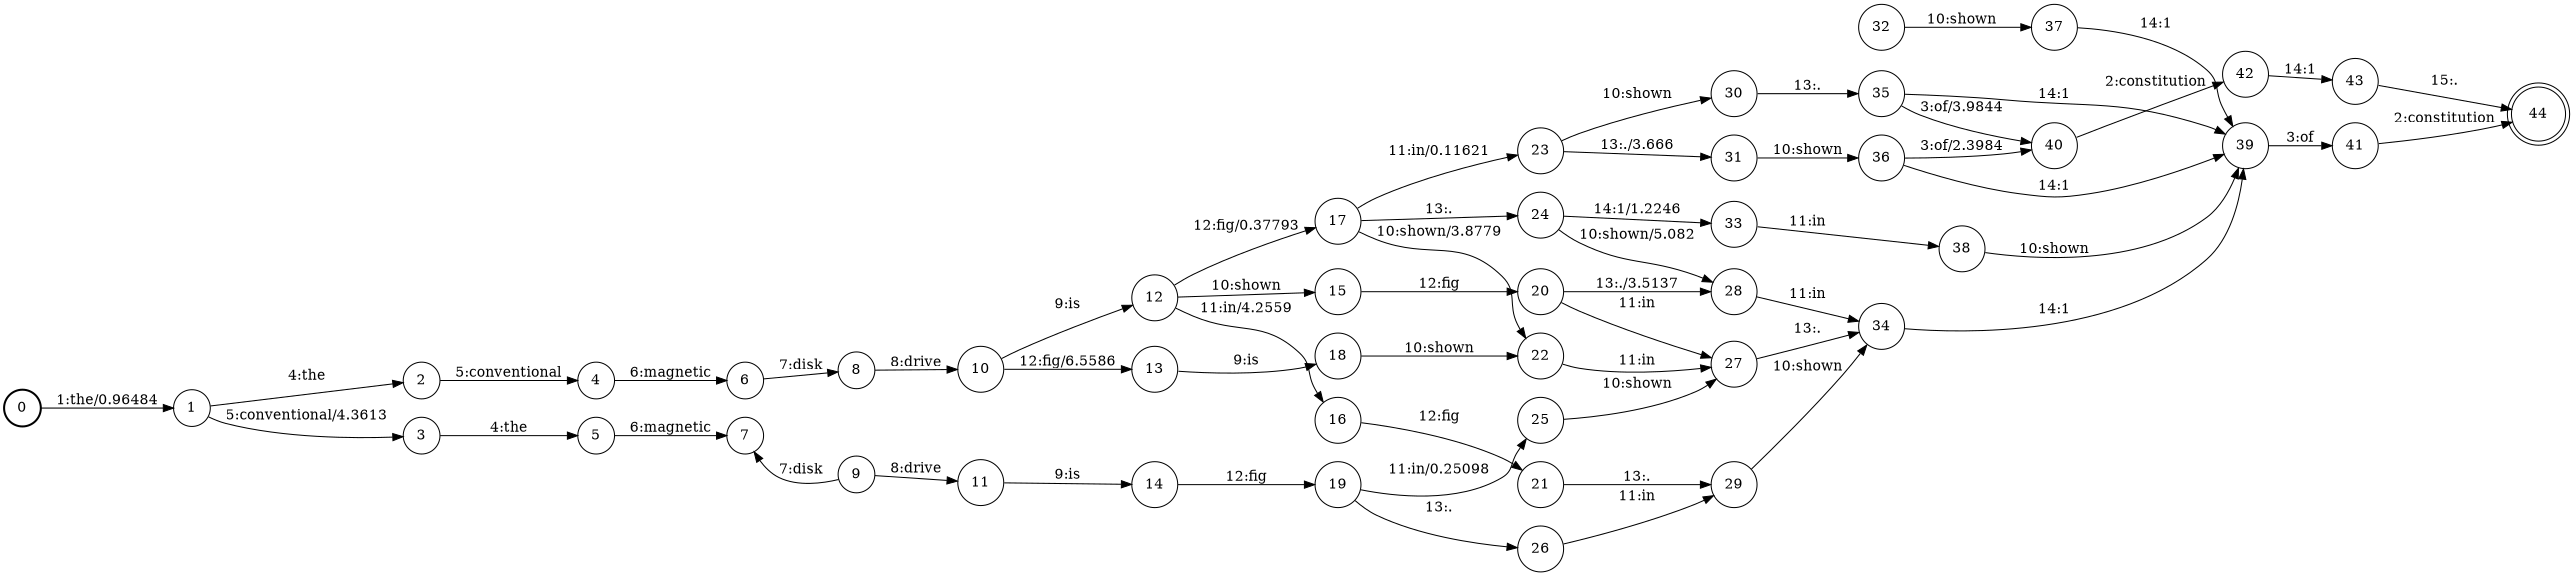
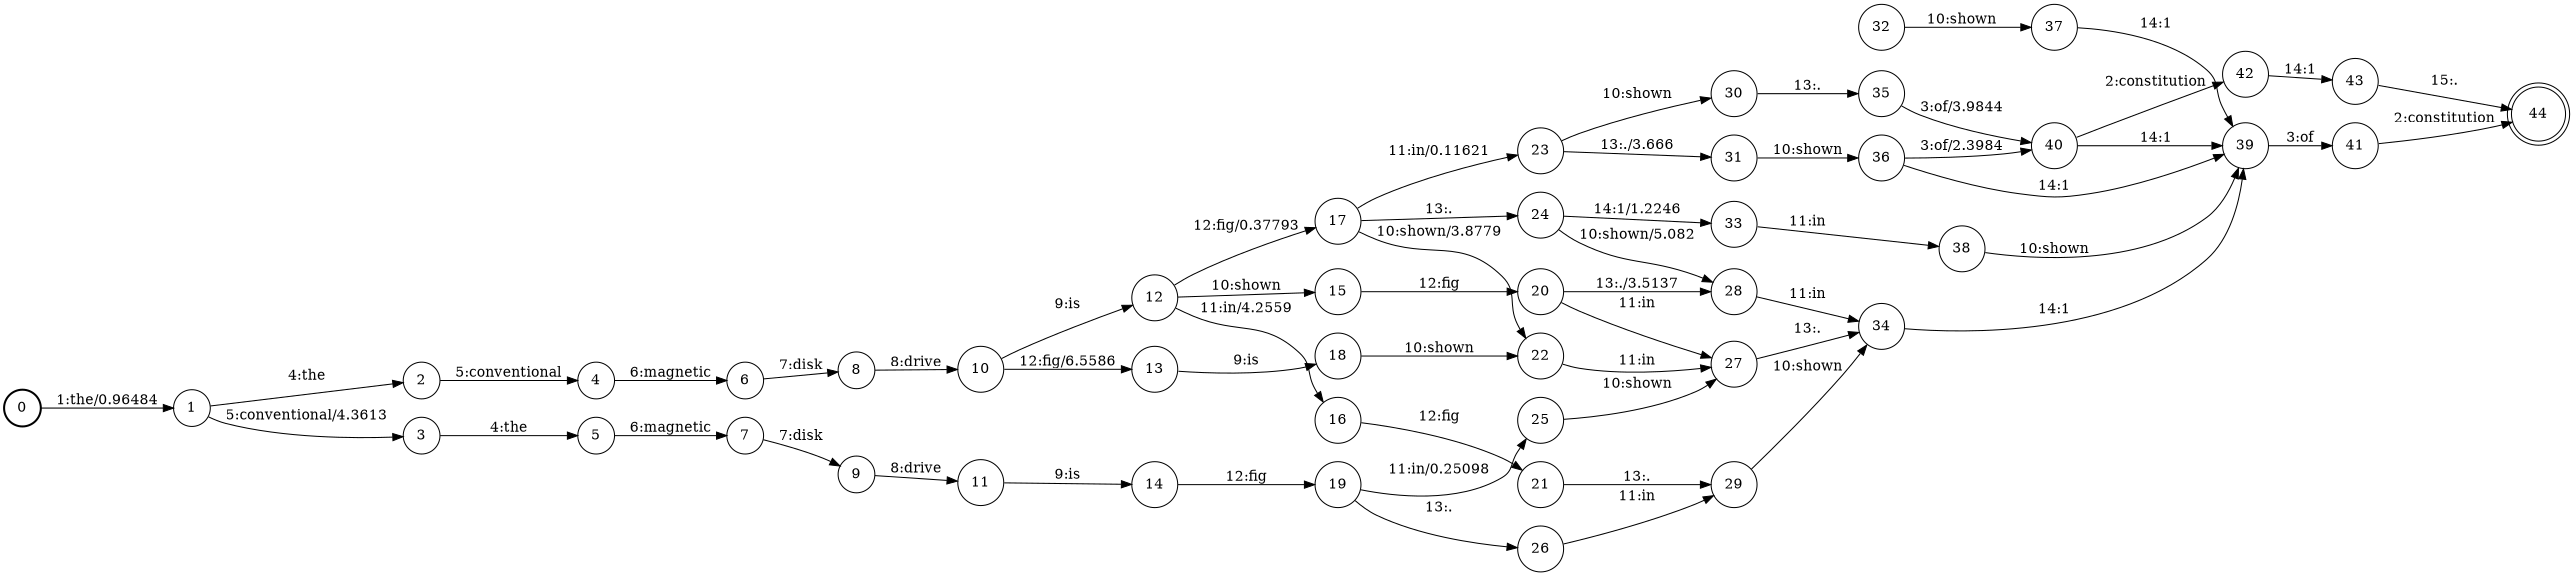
(2062, 104) -> (2145, 146)
(796, 482) -> (797, 449)
